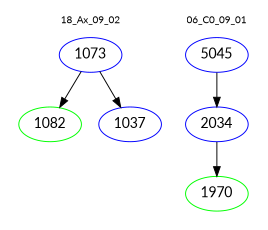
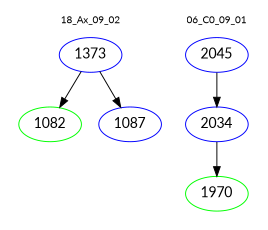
(91, 55) -> (91, 55)
(217, 55) -> (217, 55)
(130, 124) -> (130, 124)
